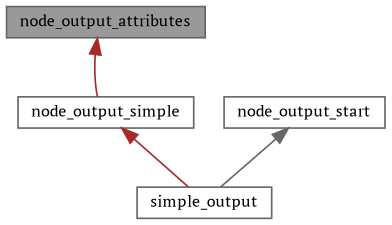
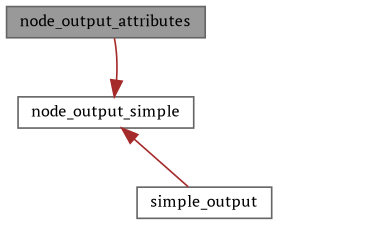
(95, 76) -> (117, 59)
(305, 112) -> none
